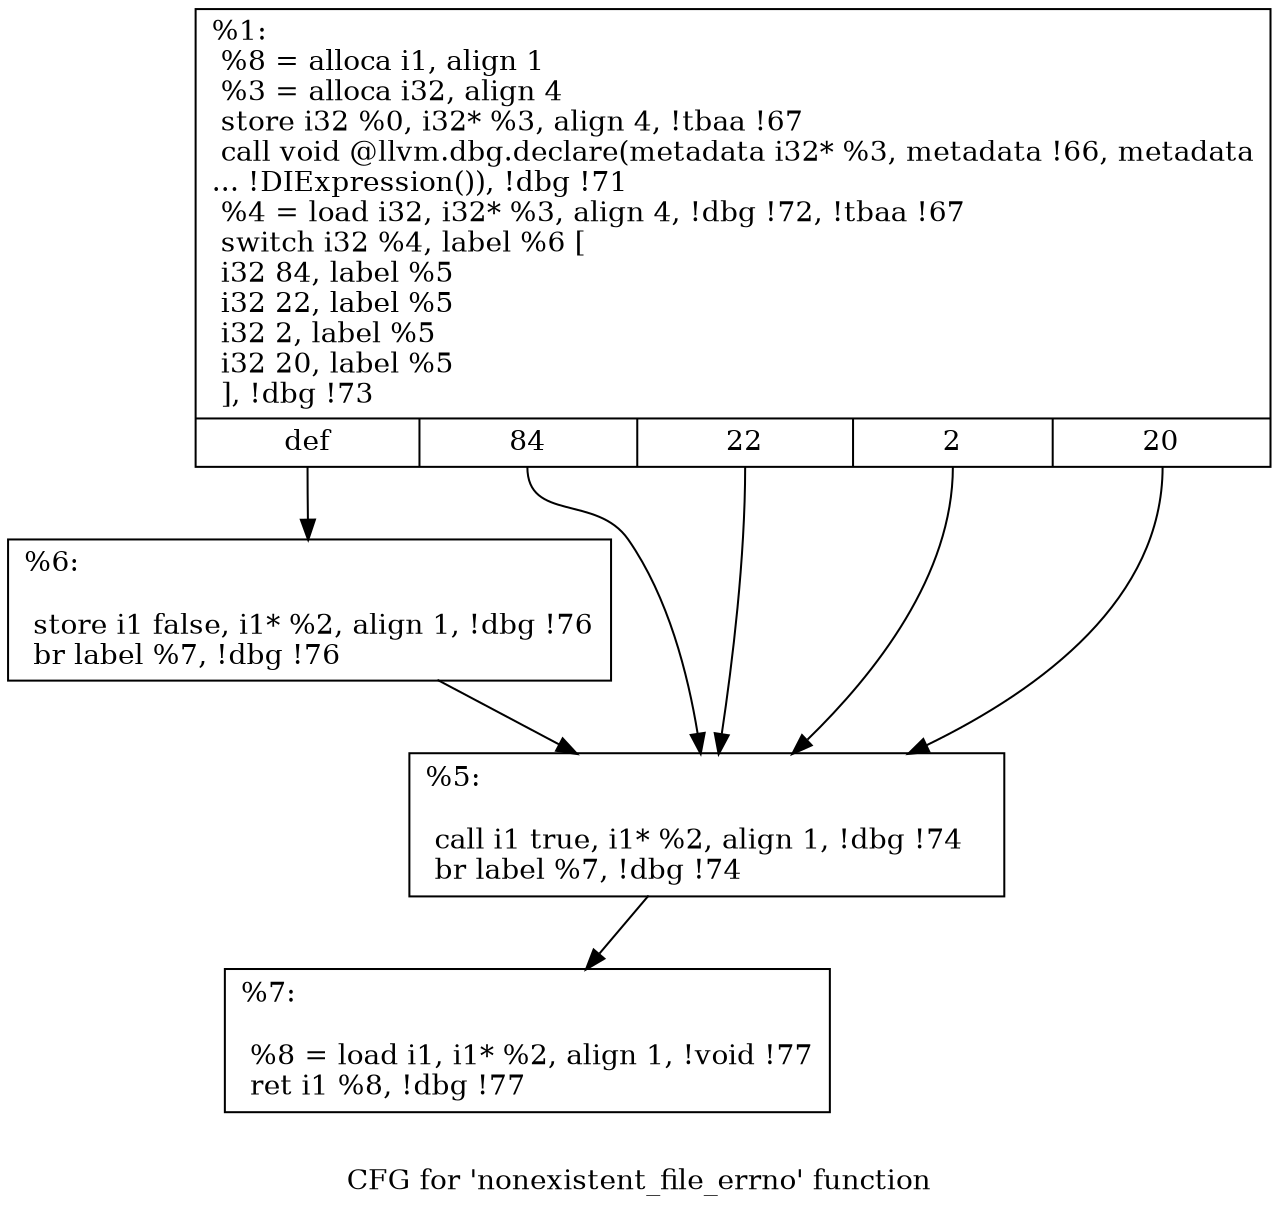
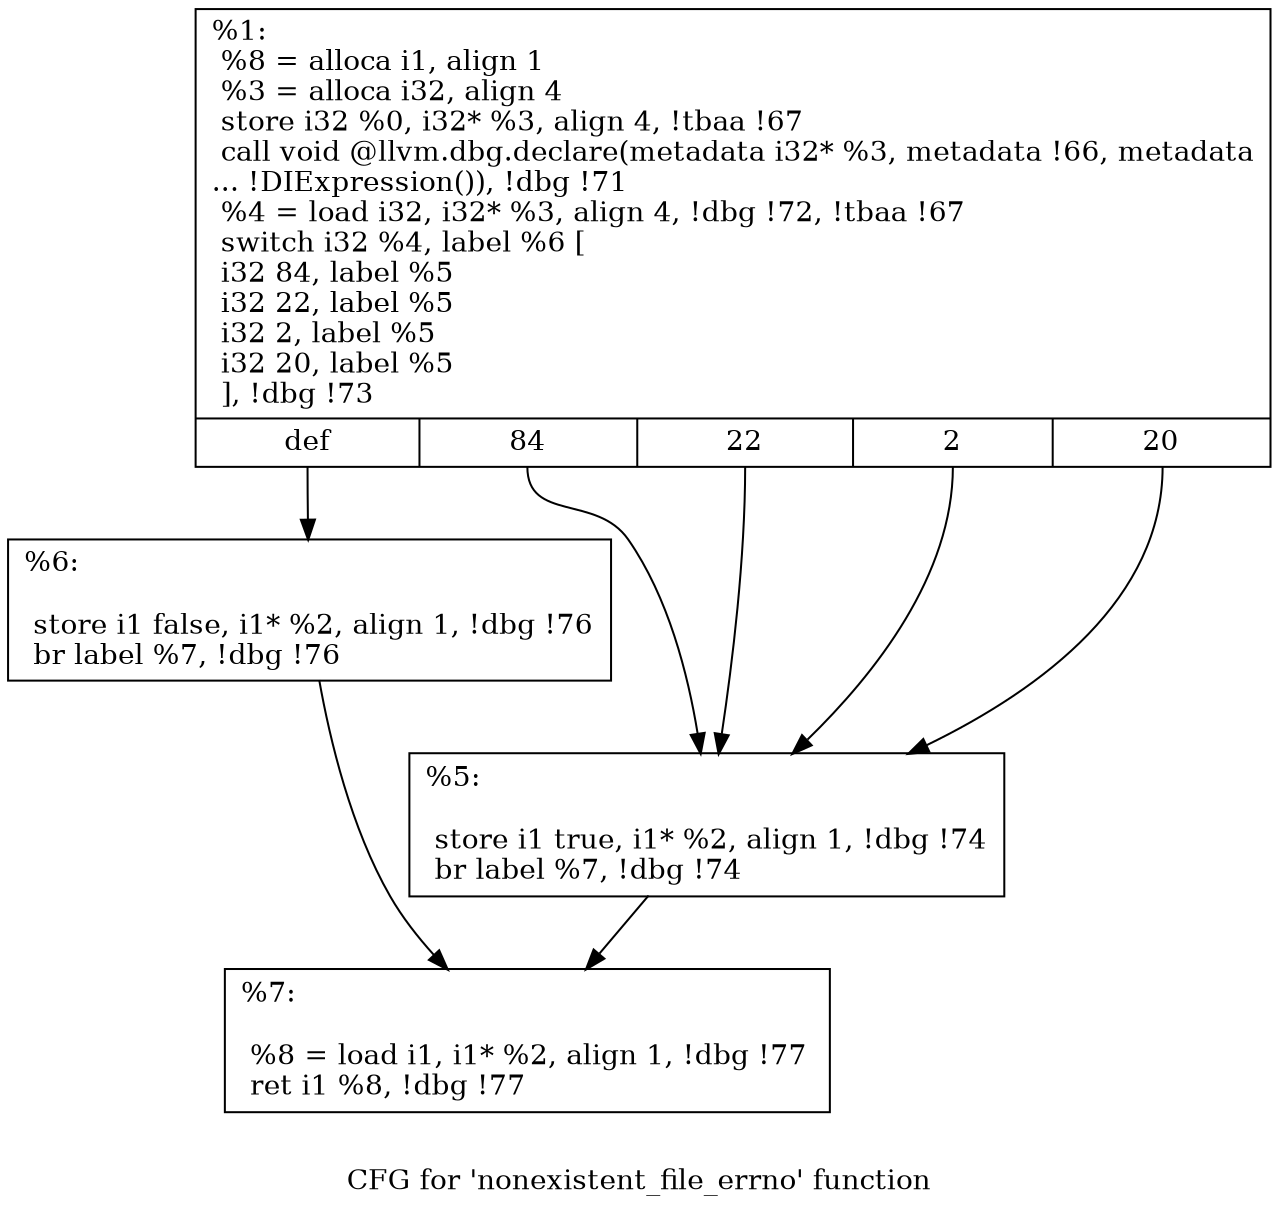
(498, 712) -> (358, 826)
(695, 840) -> (707, 840)
(527, 1056) -> (524, 1056)
